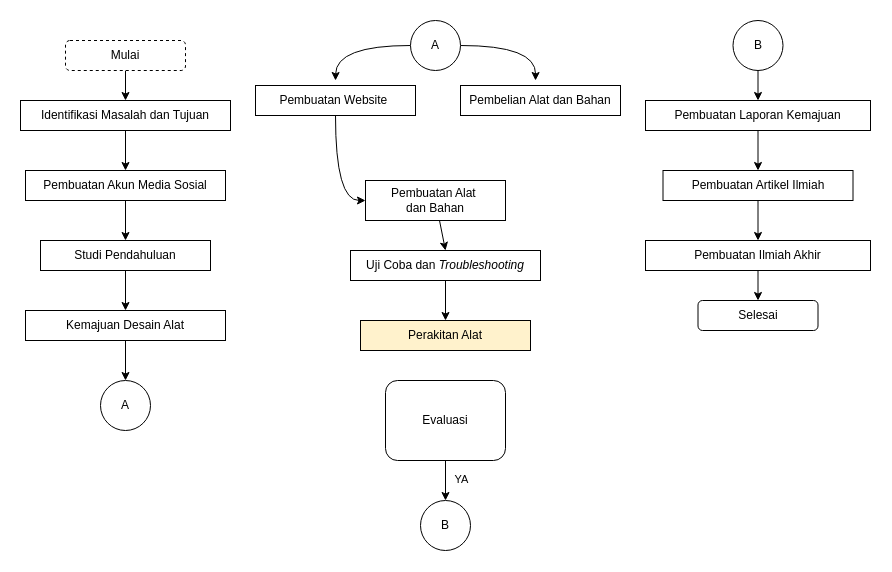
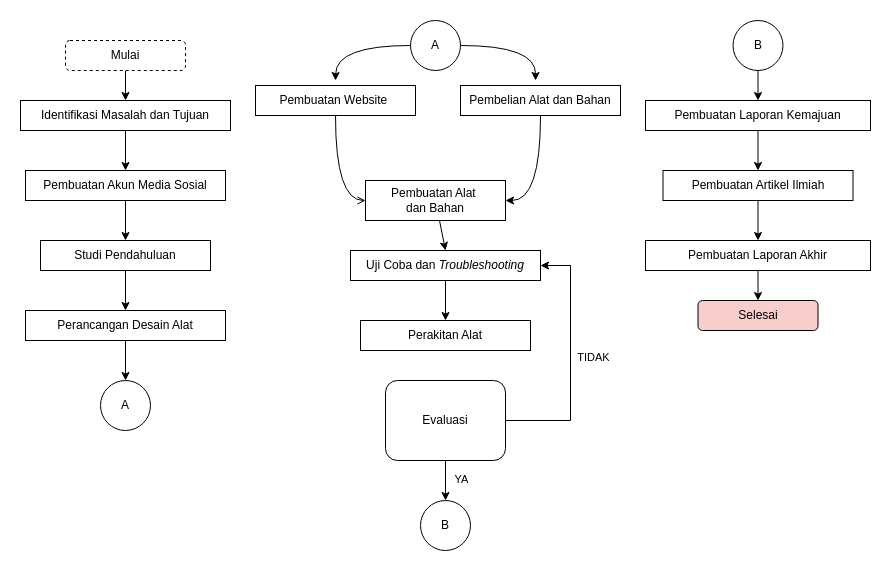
none -> (537, 163)
(343, 184) -> (345, 185)
(758, 256) -> (758, 256)
(758, 316) -> (758, 316)
(126, 326) -> (126, 326)
(446, 336) -> (446, 336)
none -> (571, 365)
